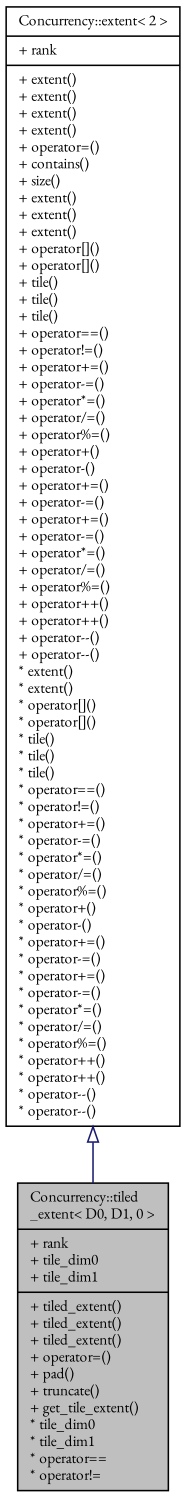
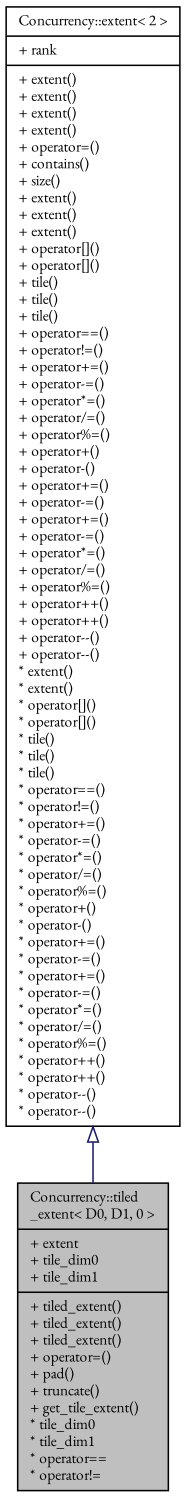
(49, 1243) -> (55, 1243)
